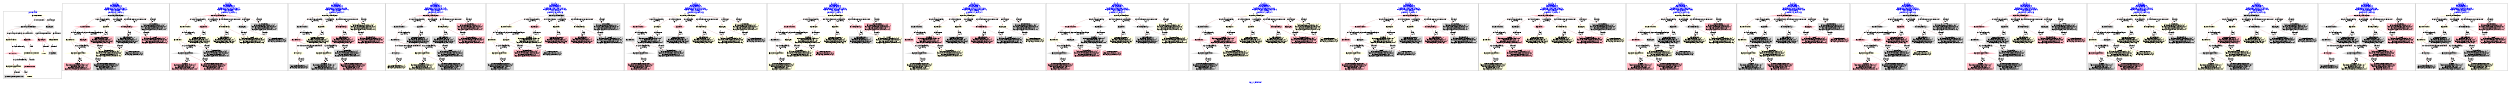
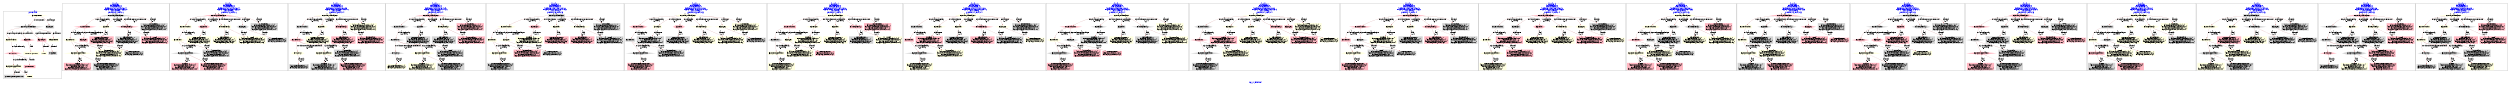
(31, 53) -> (31, 53)
(30, 67) -> (30, 67)
